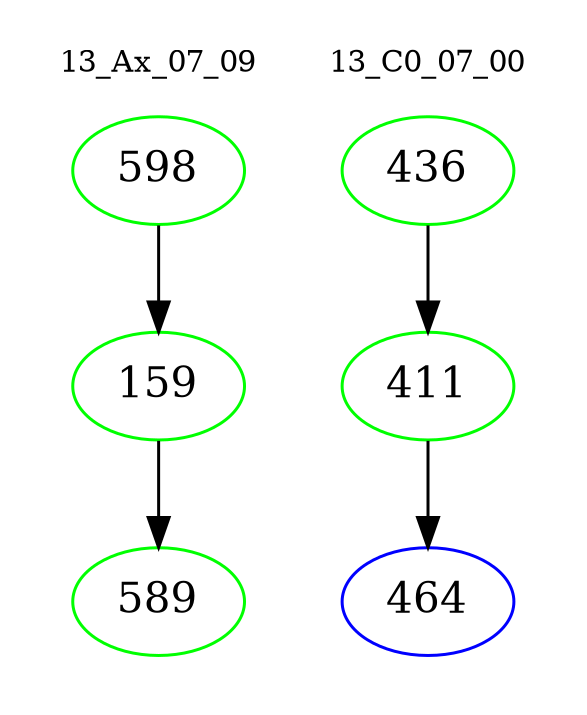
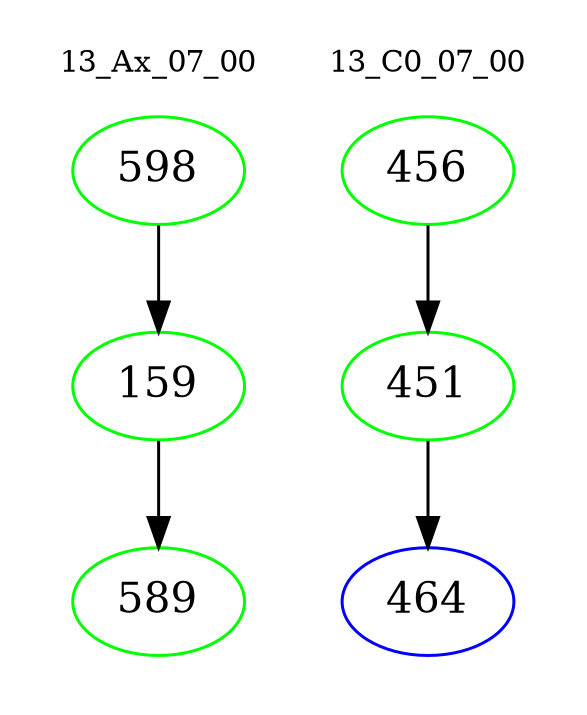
(159, 64) -> (159, 64)
(428, 171) -> (428, 171)
(428, 386) -> (428, 386)
